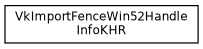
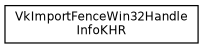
(102, 24) -> (102, 24)
